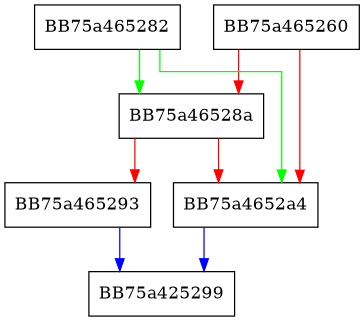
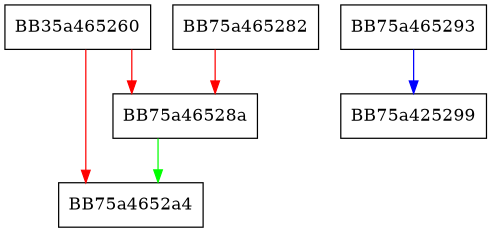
(286, 27) -> (78, 27)
(140, 65) -> (215, 65)
(259, 72) -> none
(135, 154) -> none
(219, 154) -> (158, 154)
(204, 243) -> none
